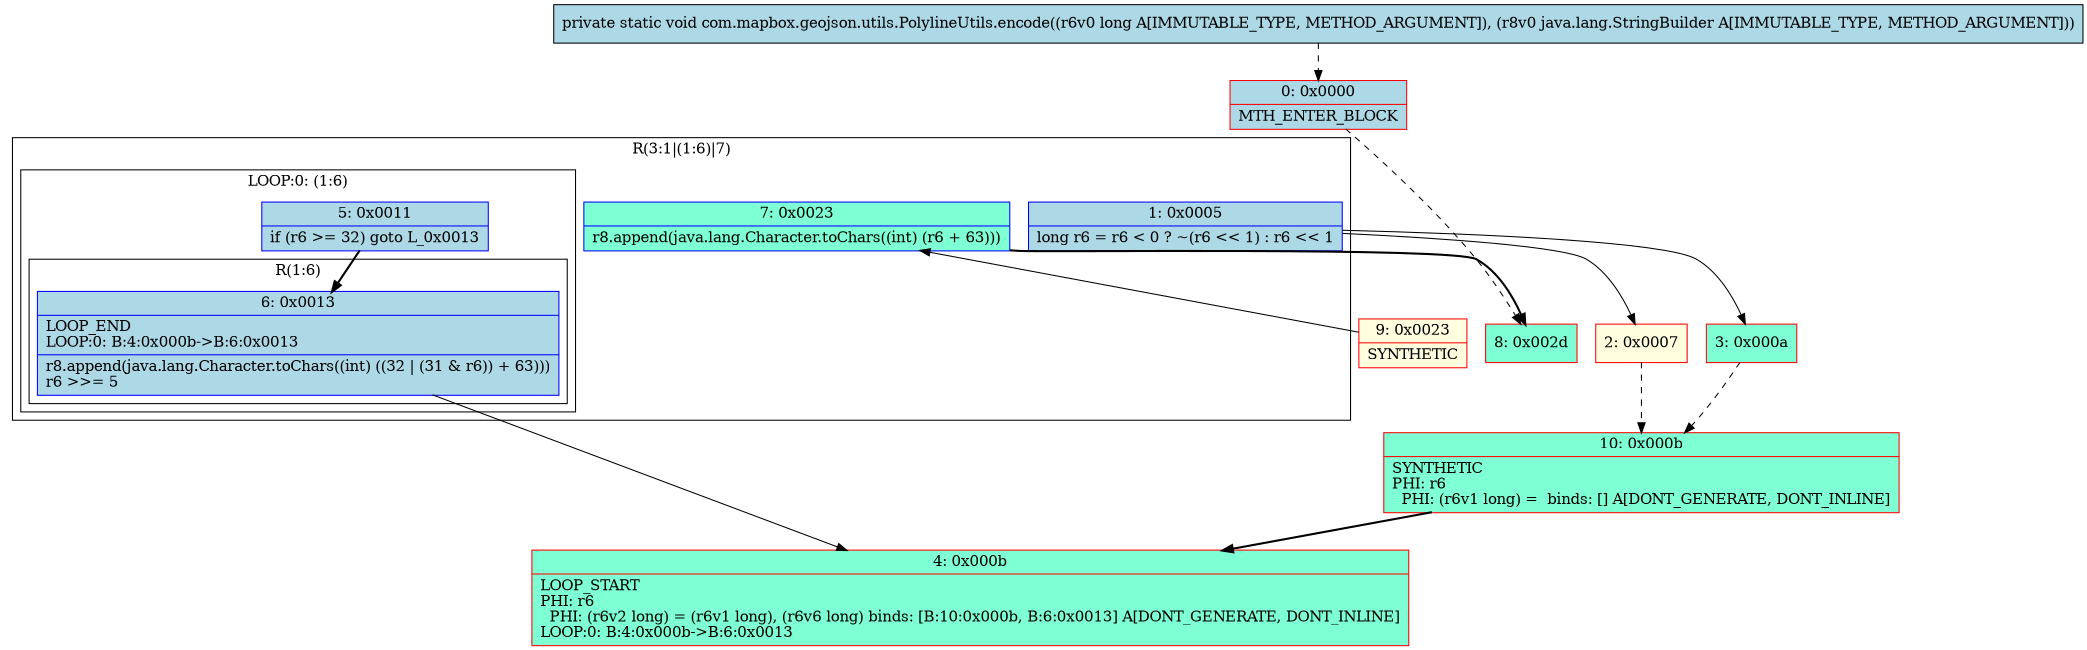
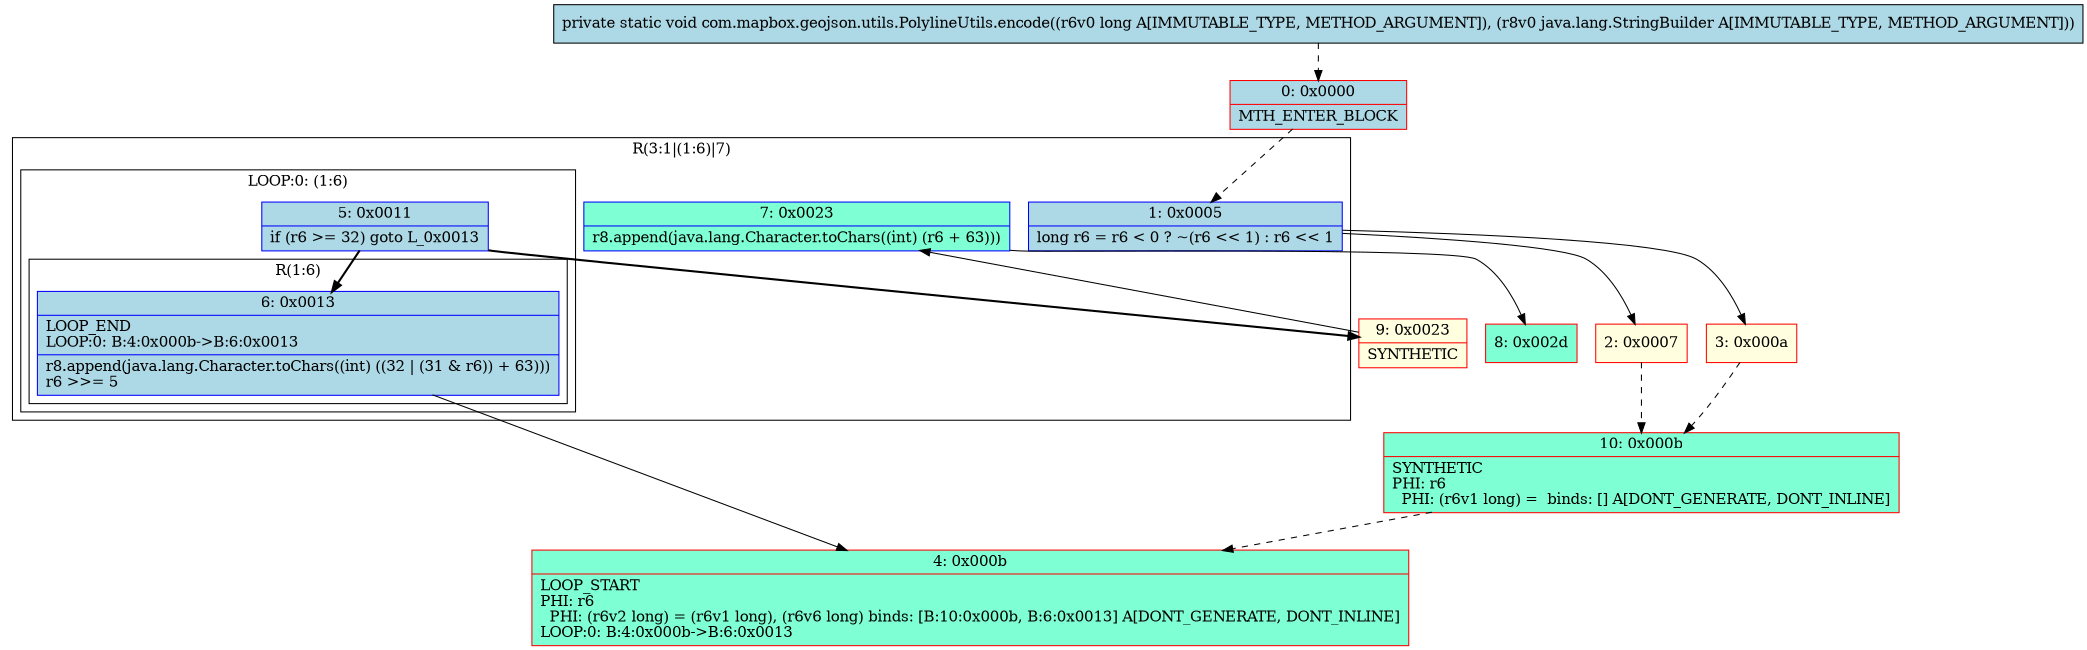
(1438, 216) -> (1256, 162)
(1280, 251) -> (1280, 251)
none -> (918, 294)
(1752, 343) -> (1752, 343)
(1332, 530) -> (1332, 530)
